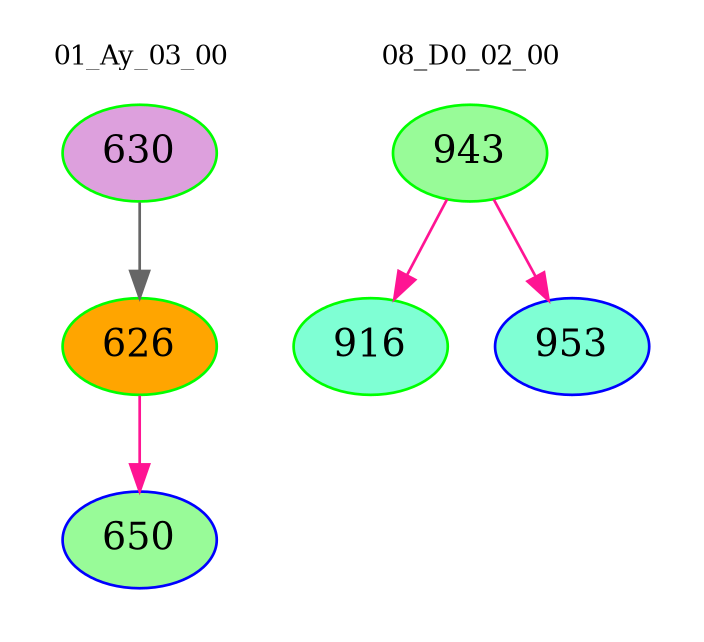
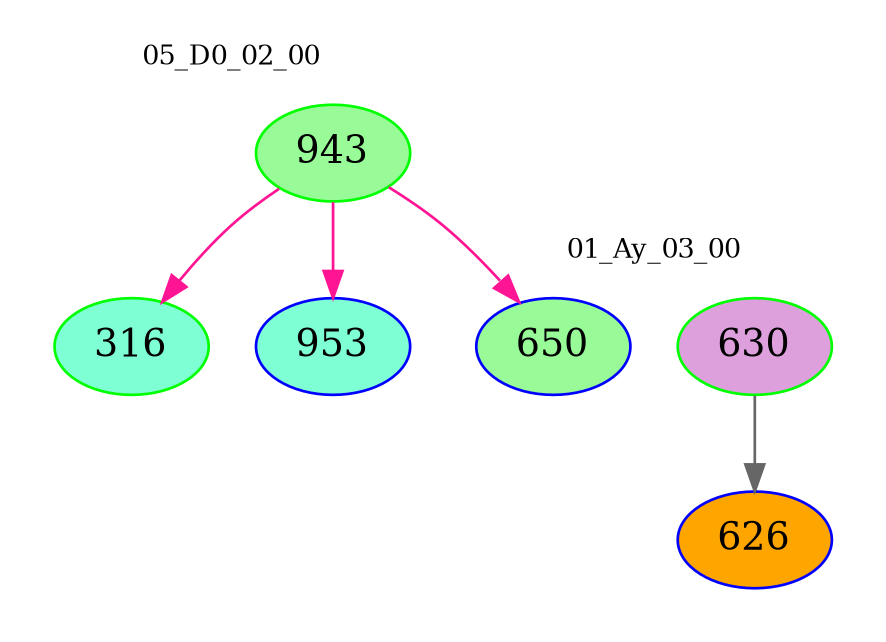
(471, 58) -> (232, 58)
(140, 347) -> (755, 540)
(371, 347) -> (132, 347)
(140, 430) -> (472, 252)
